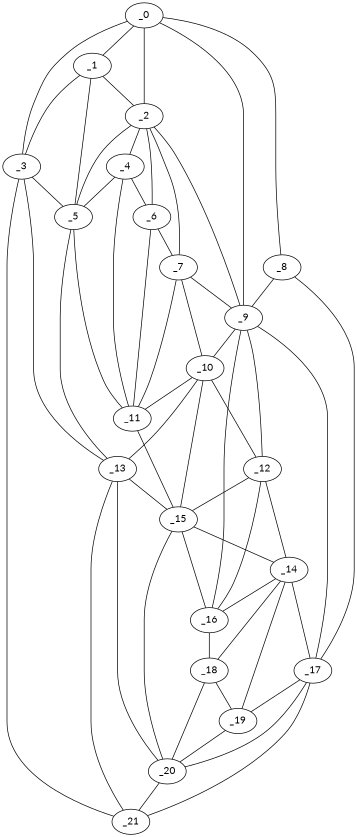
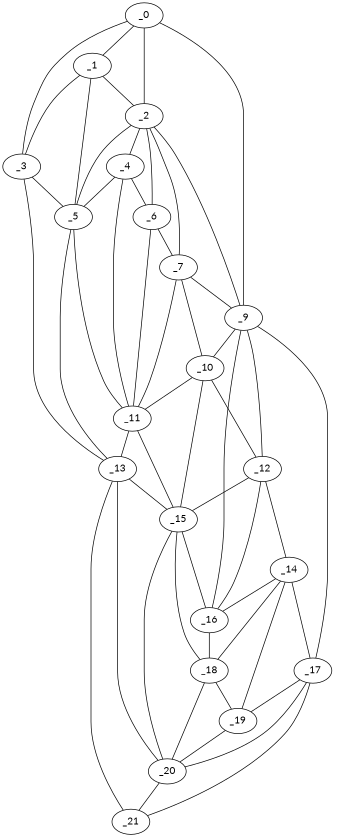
(282, 267) -> none
(166, 422) -> (125, 444)
(7, 526) -> none
(234, 545) -> (177, 598)
